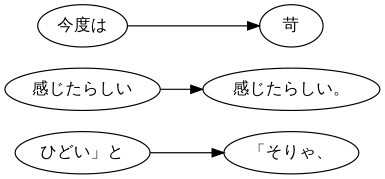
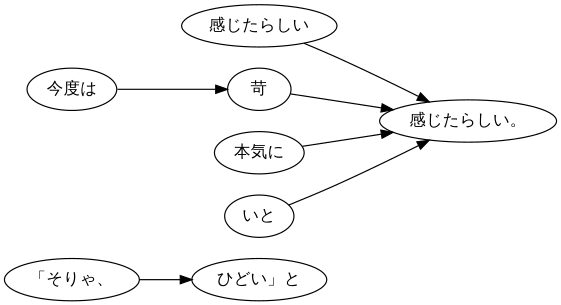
none -> (336, 101)
(181, 153) -> (160, 280)
none -> (259, 153)
none -> (259, 216)
